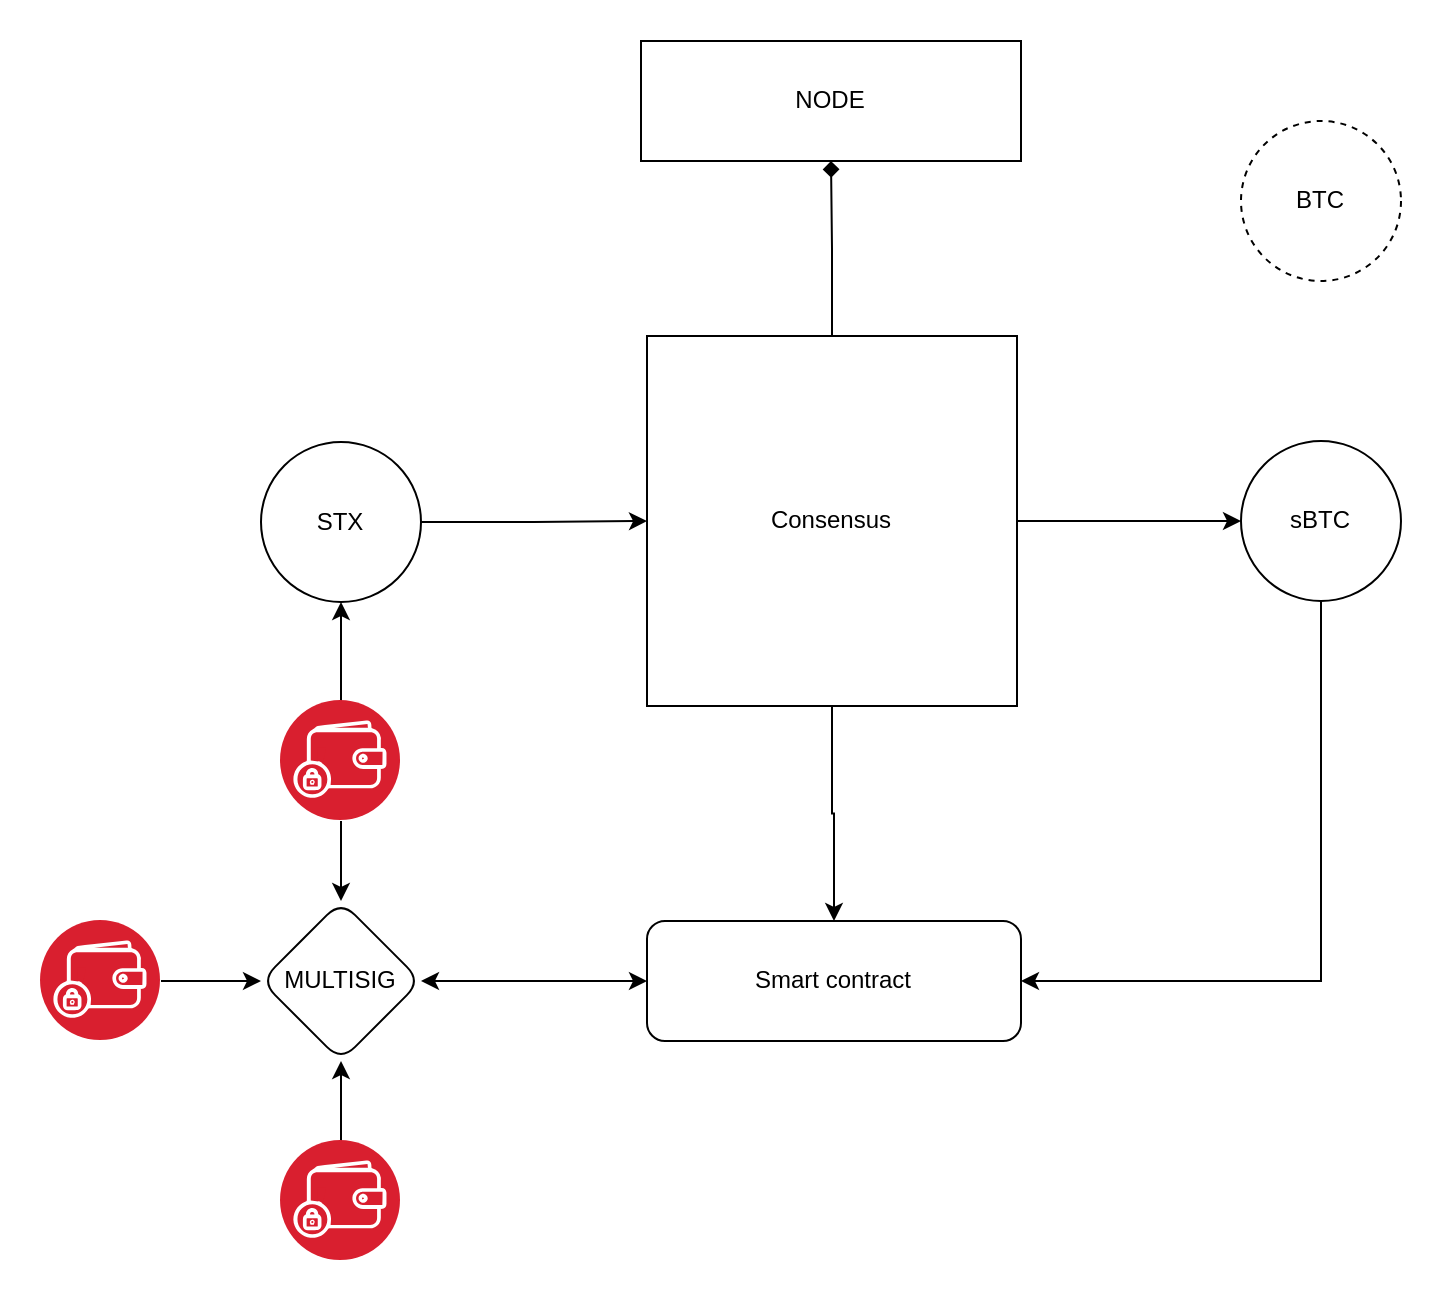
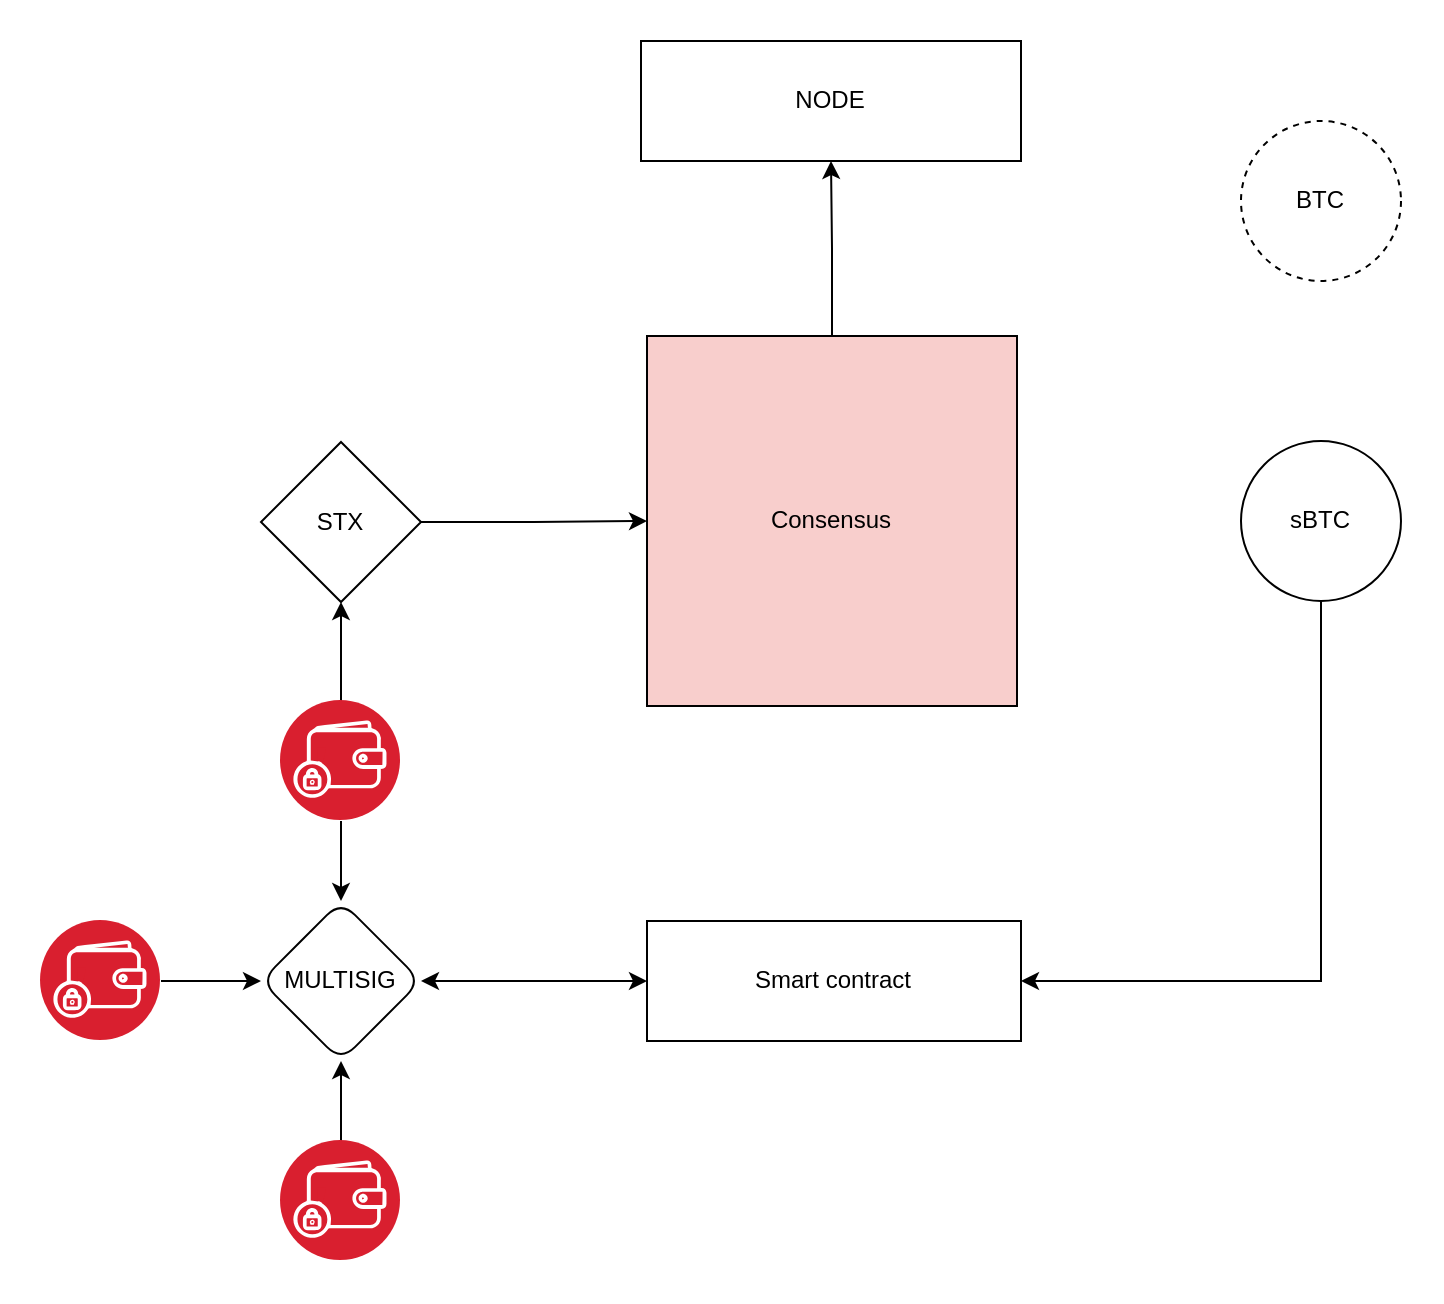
(831, 177) -> (831, 176)
(832, 521) -> (832, 521)
(1122, 521) -> none
(341, 522) -> (341, 522)
(832, 808) -> none
(834, 981) -> (834, 981)
